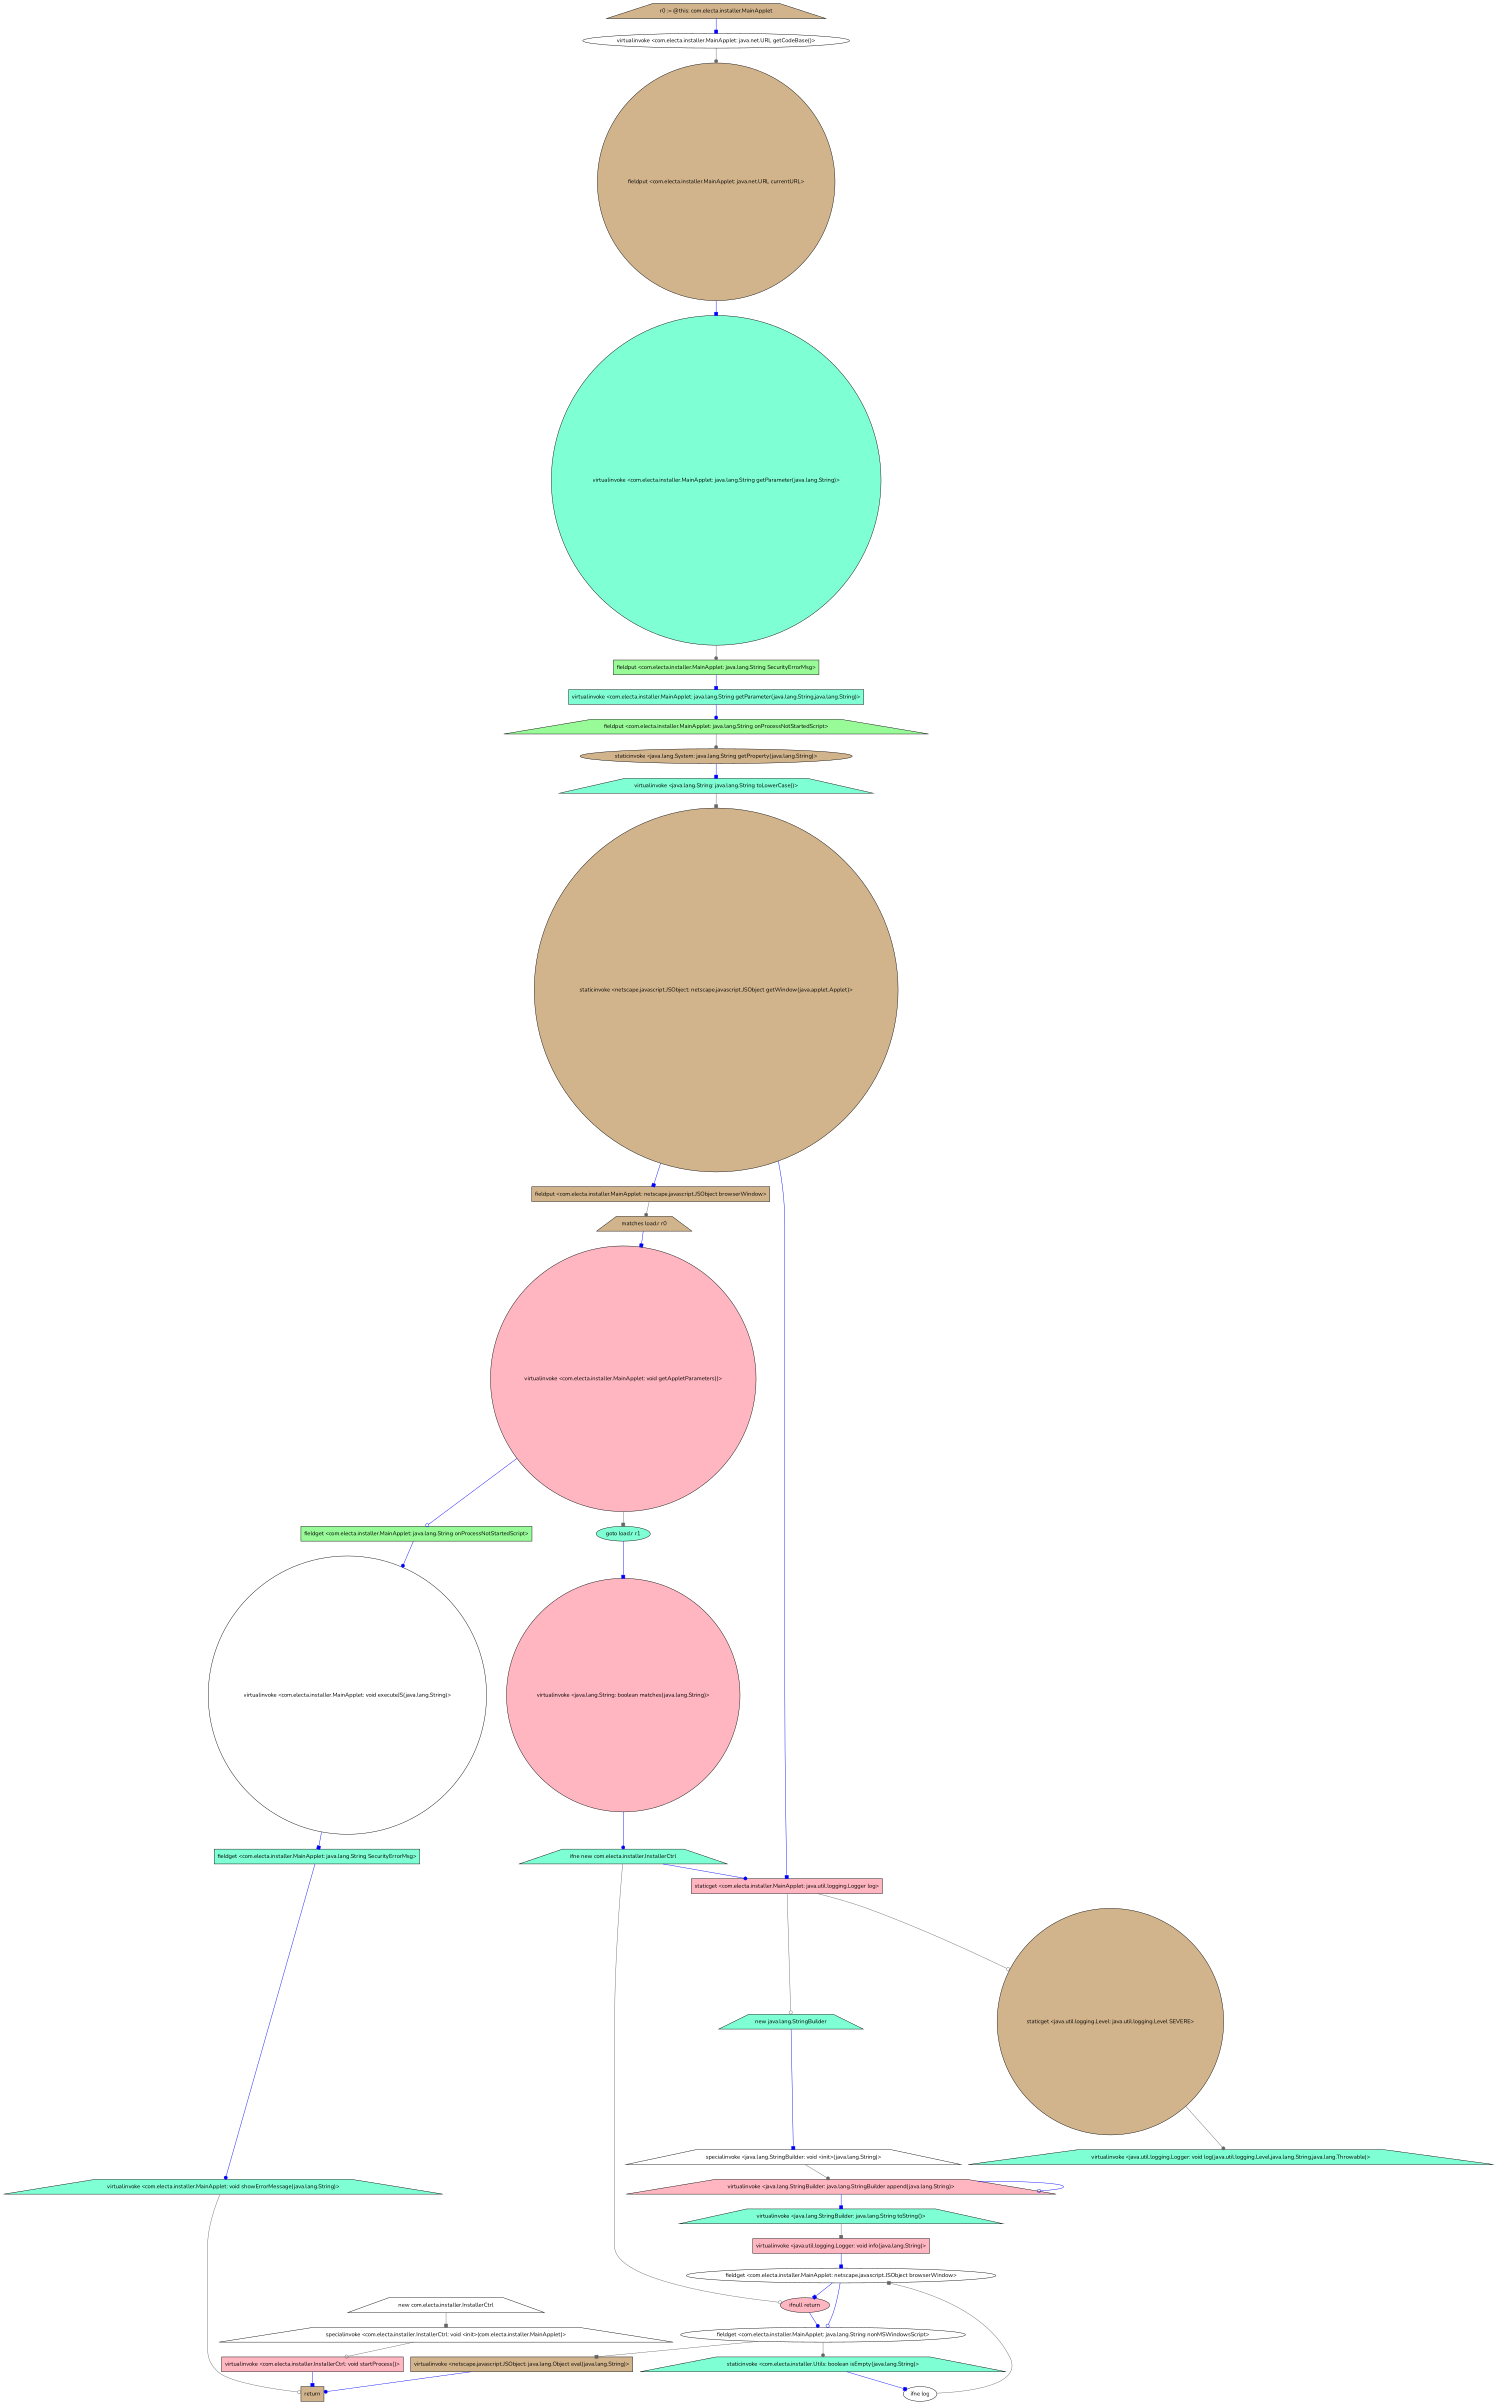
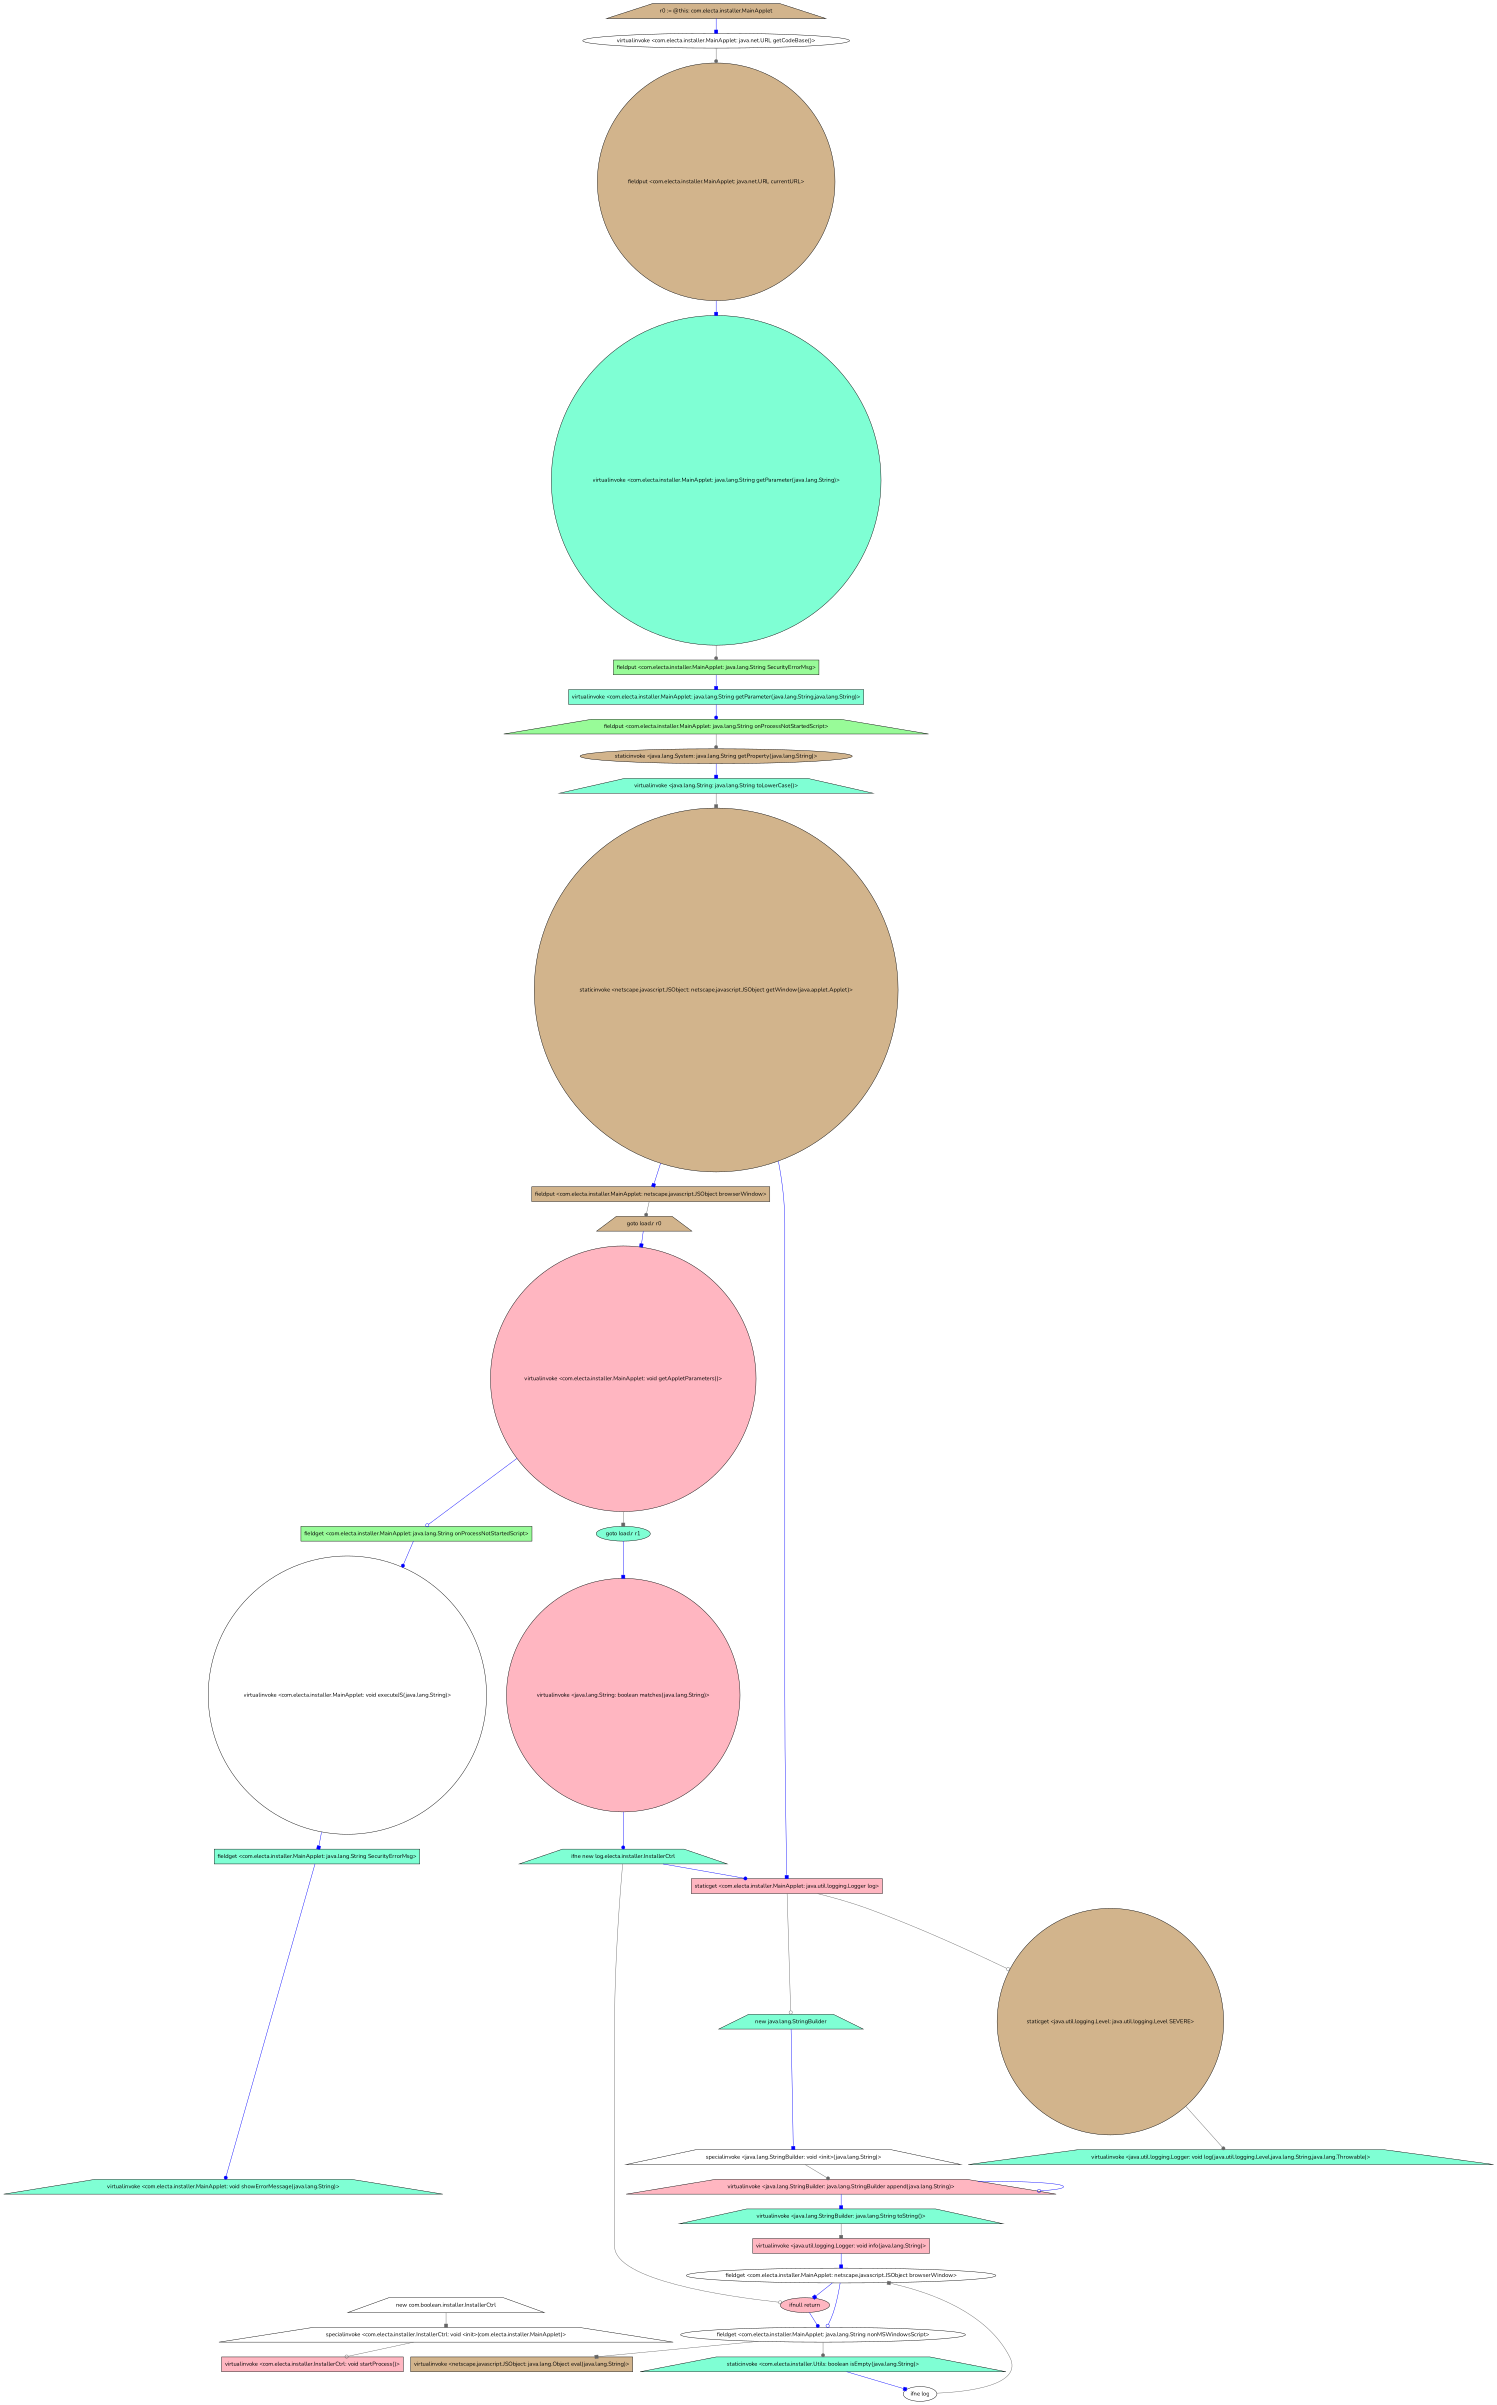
(644, 1224) -> (644, 1224)
(623, 1857) -> (623, 1857)
(446, 2305) -> (446, 2305)
(312, 2394) -> none
